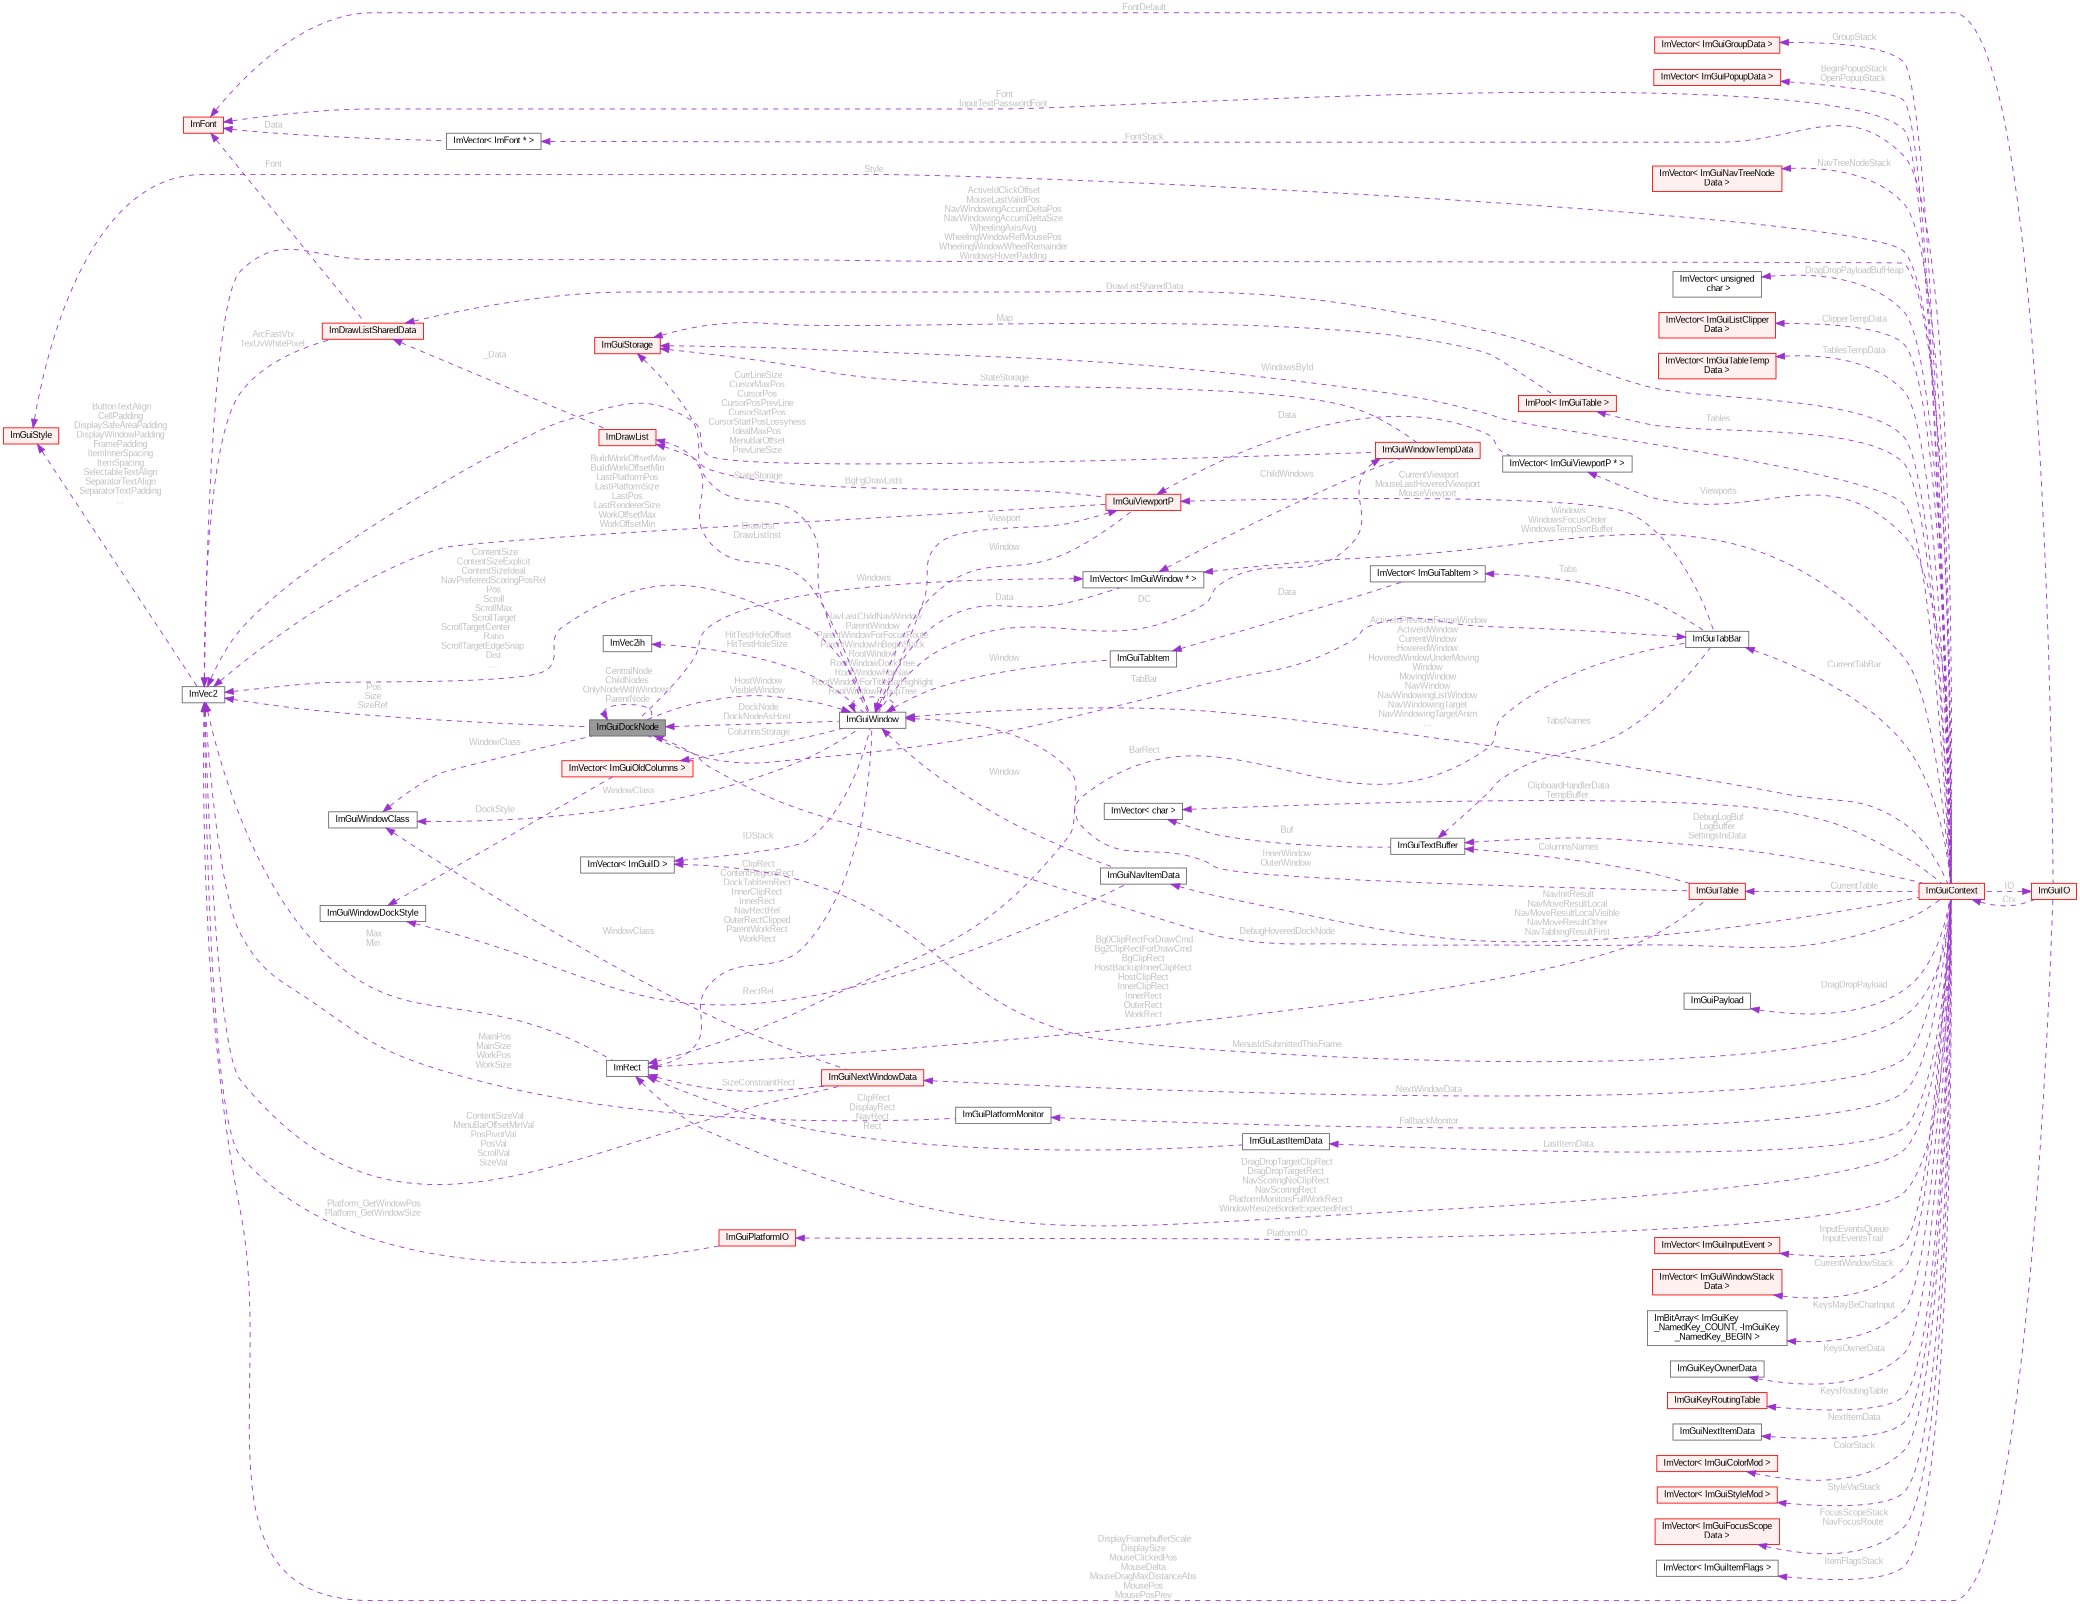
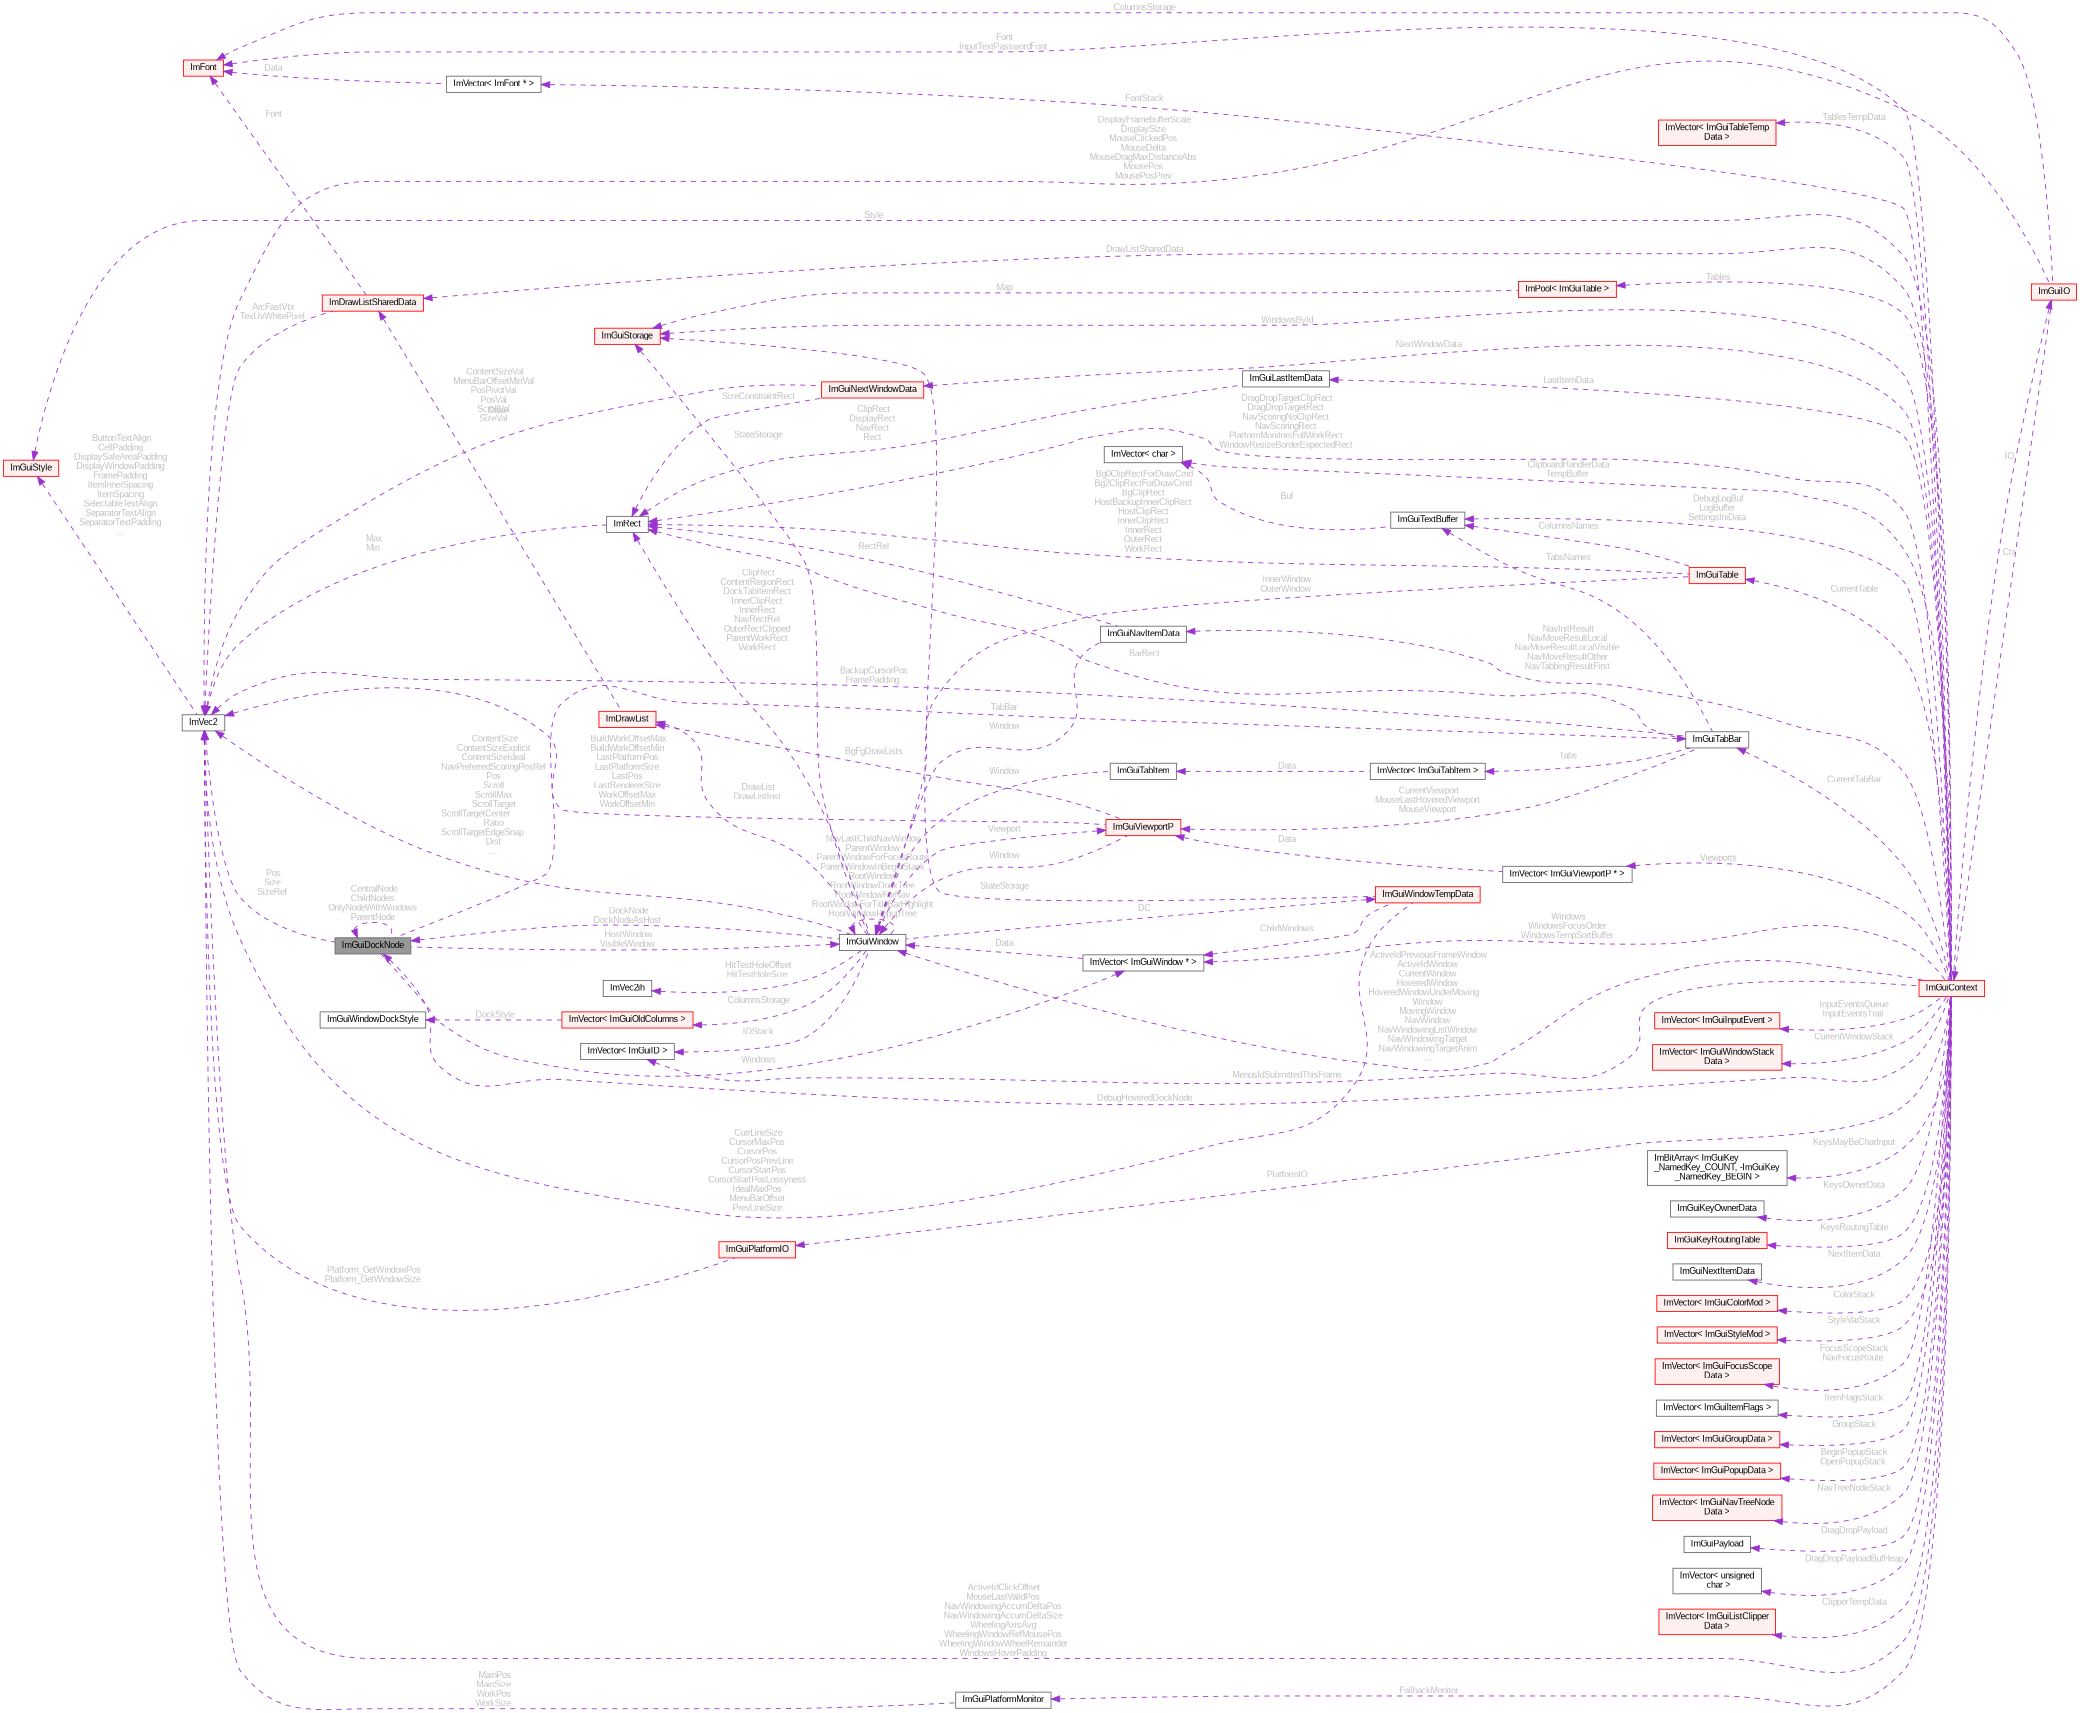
(1143, 8) -> (1143, 8)
none -> (911, 687)
(373, 820) -> none
(775, 1001) -> (890, 564)
